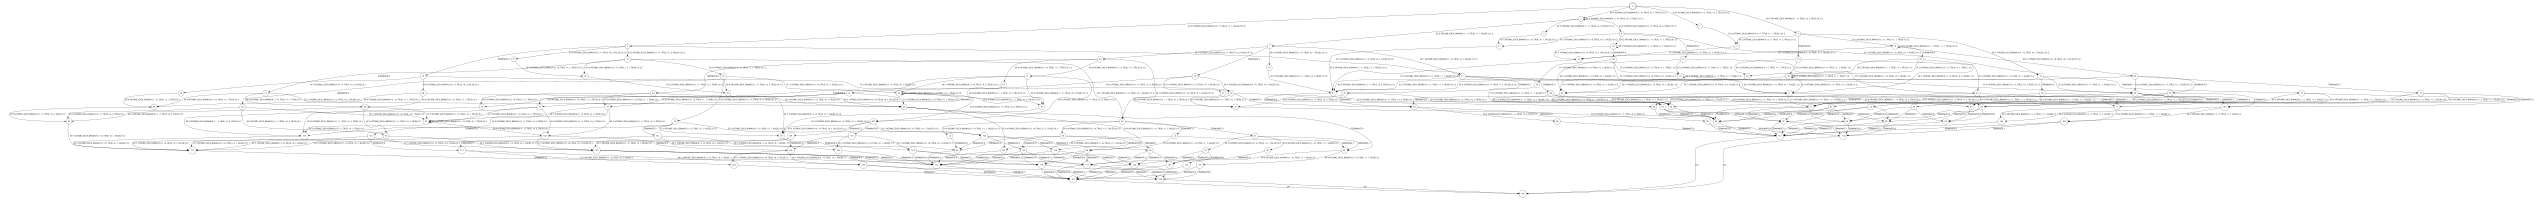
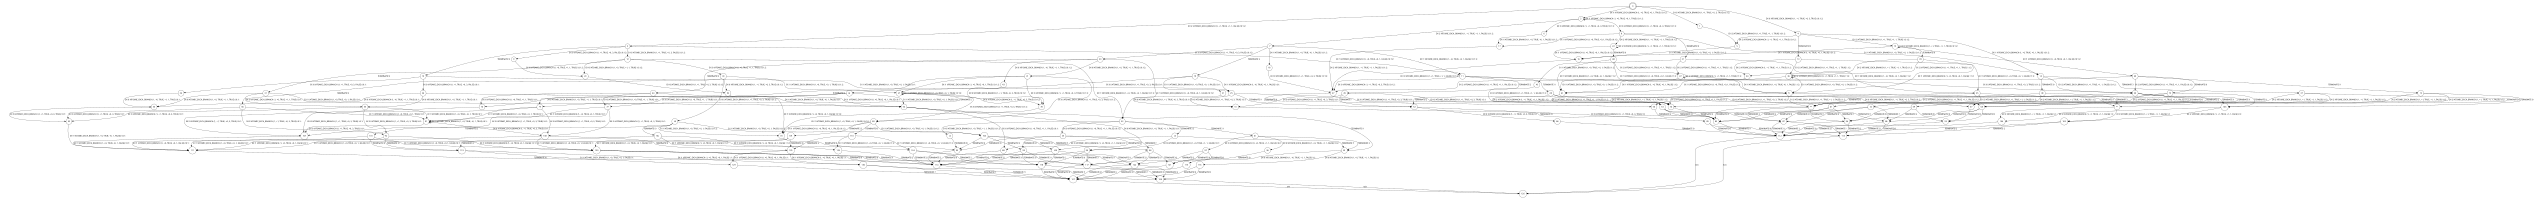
(1509, 80) -> none
none -> (411, 149)
